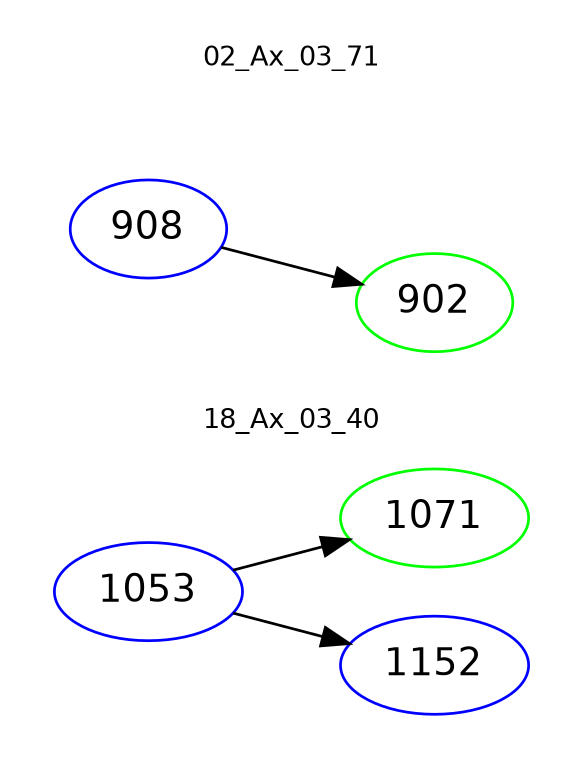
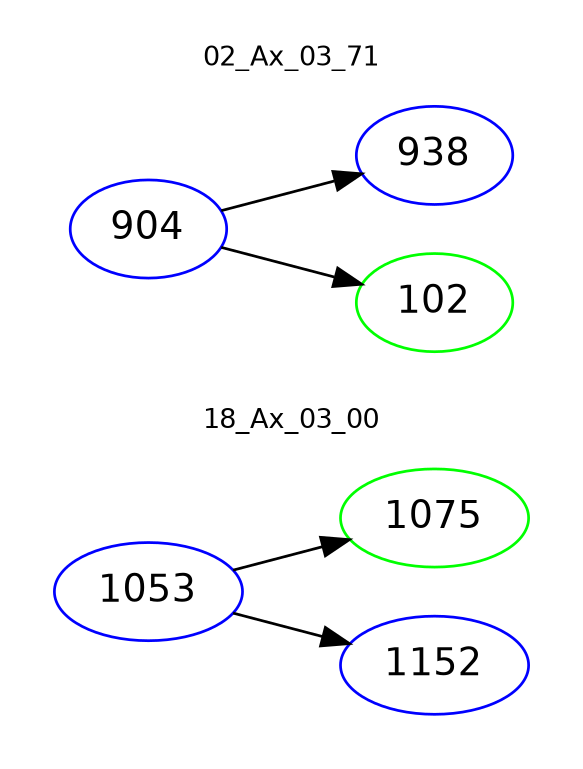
none -> (435, 155)
(148, 229) -> (148, 229)
(435, 303) -> (435, 303)
(292, 421) -> (292, 421)
(435, 518) -> (435, 518)
